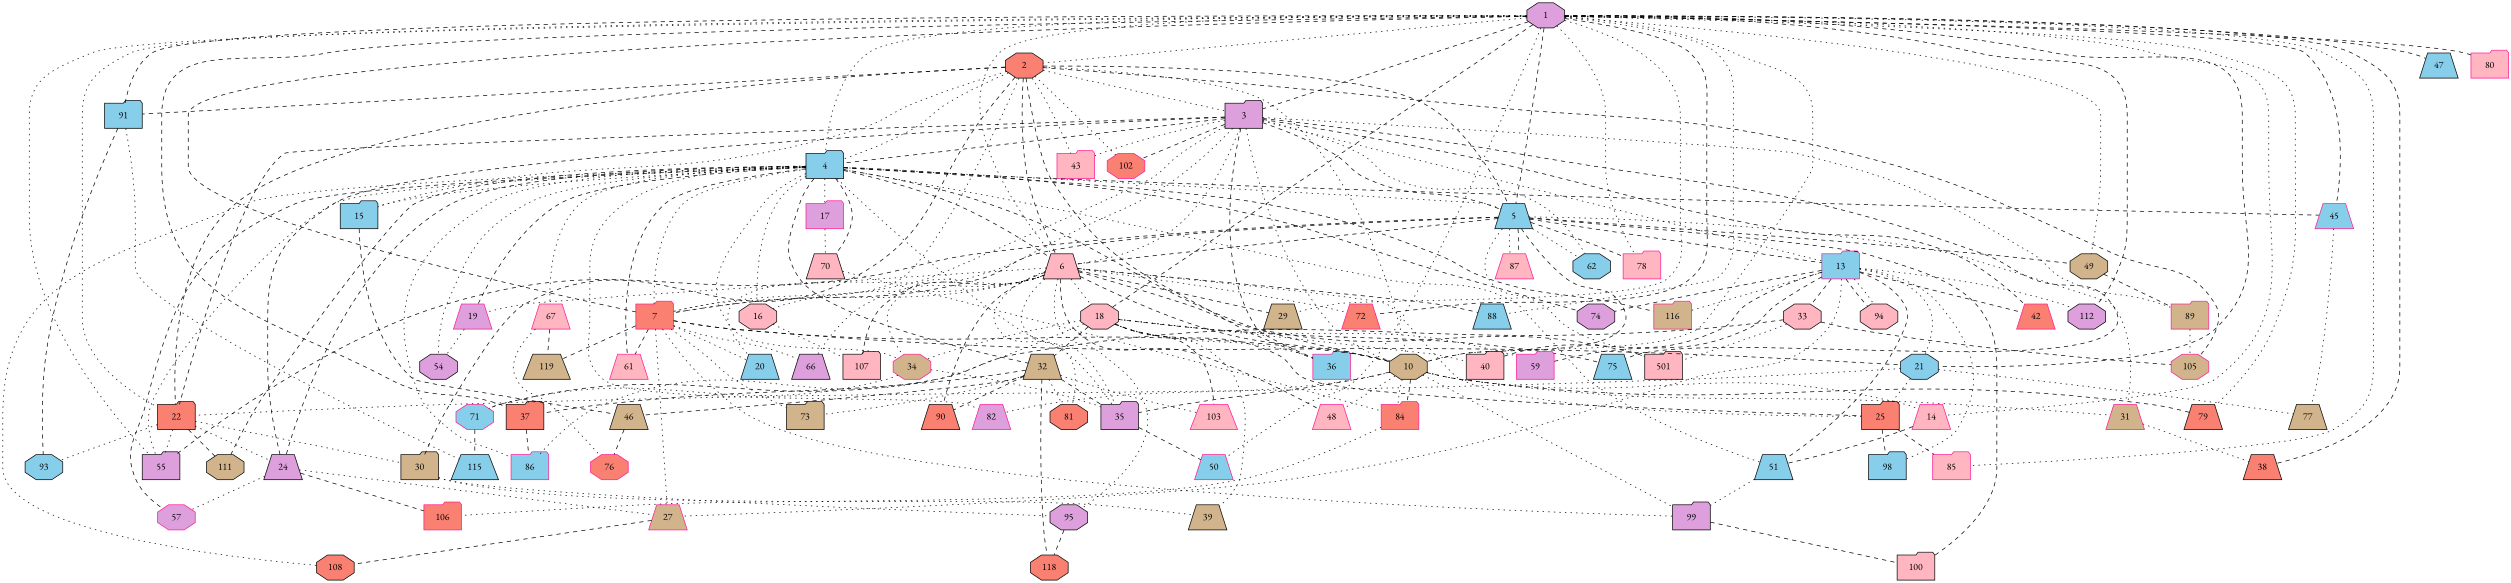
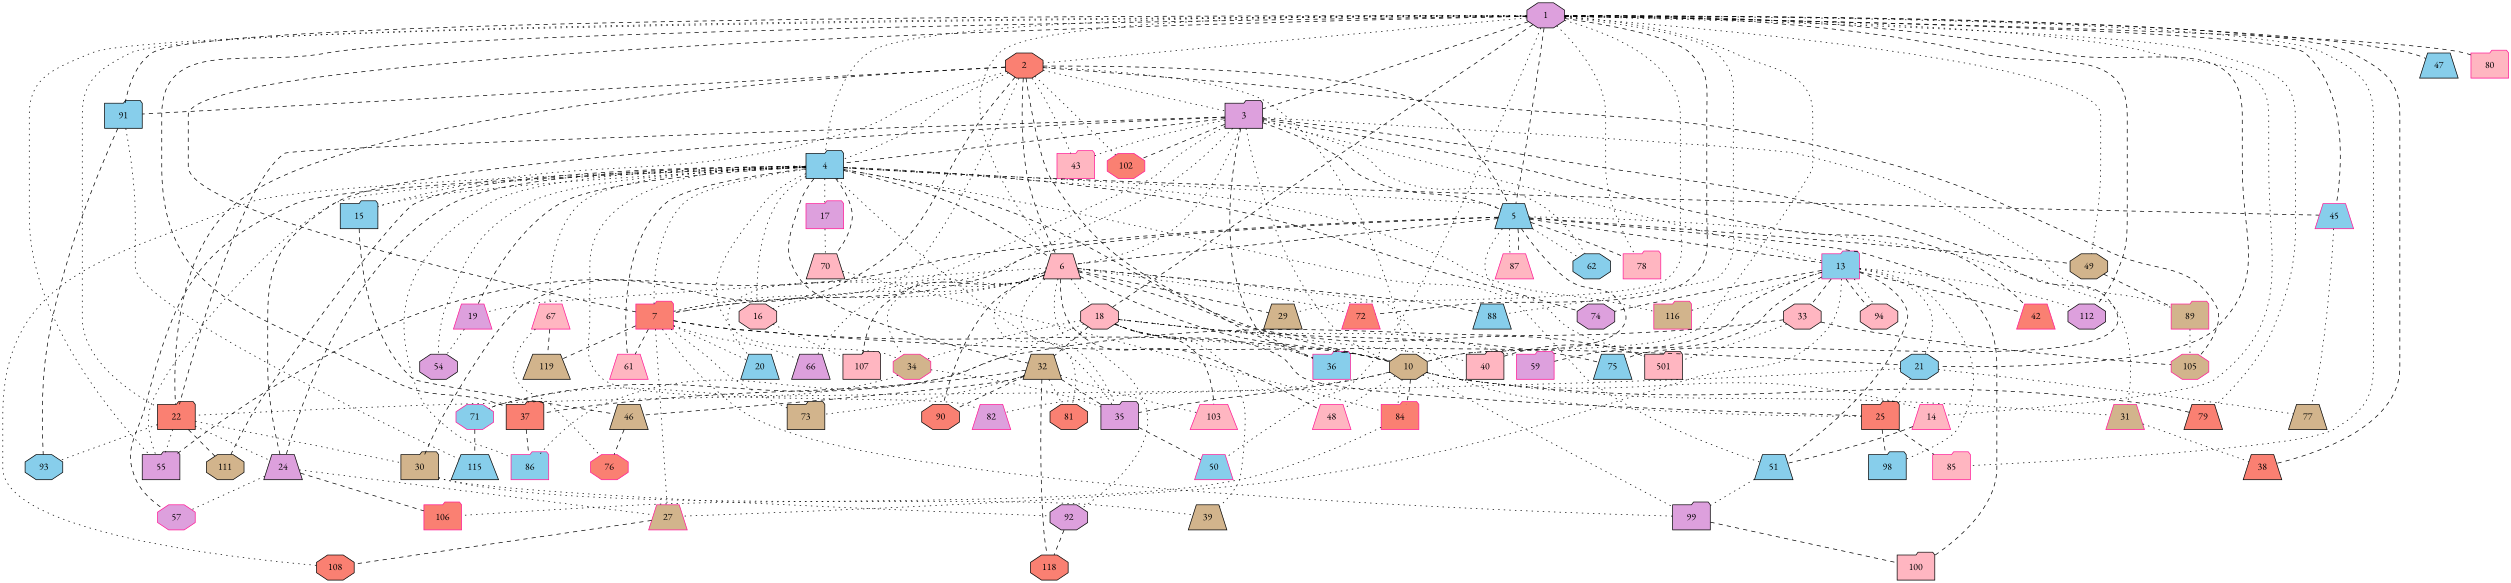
(1256, 203) -> (1256, 203)
(941, 417) -> (941, 417)
(1069, 517) -> (1069, 517)
